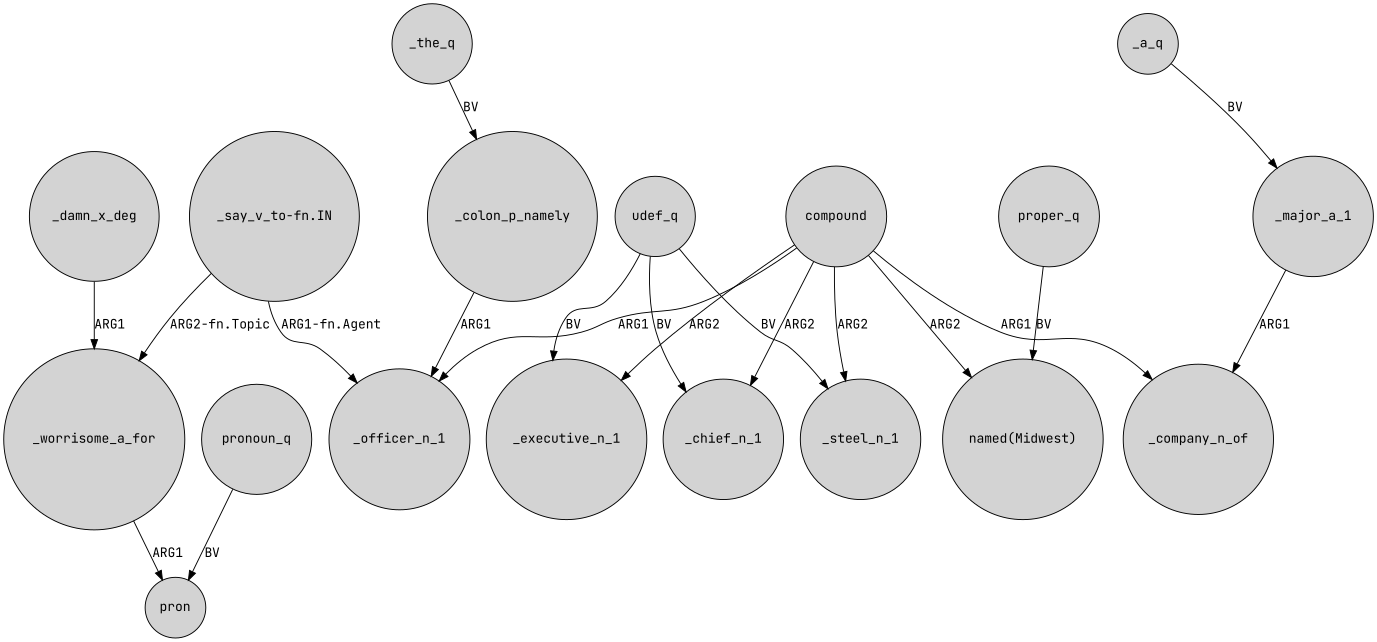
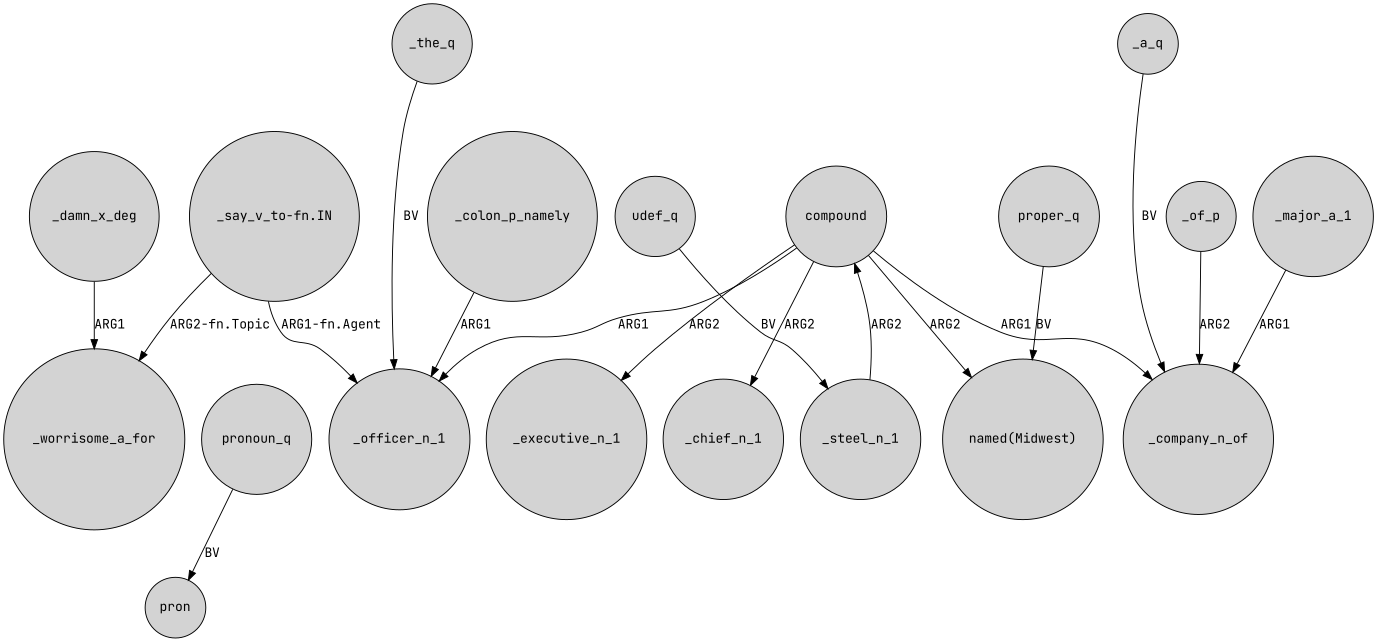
(461, 106) -> (394, 219)
(1223, 110) -> (1133, 220)
none -> (1201, 216)
(597, 306) -> none
(836, 320) -> (870, 325)
(654, 323) -> none
(146, 546) -> none
